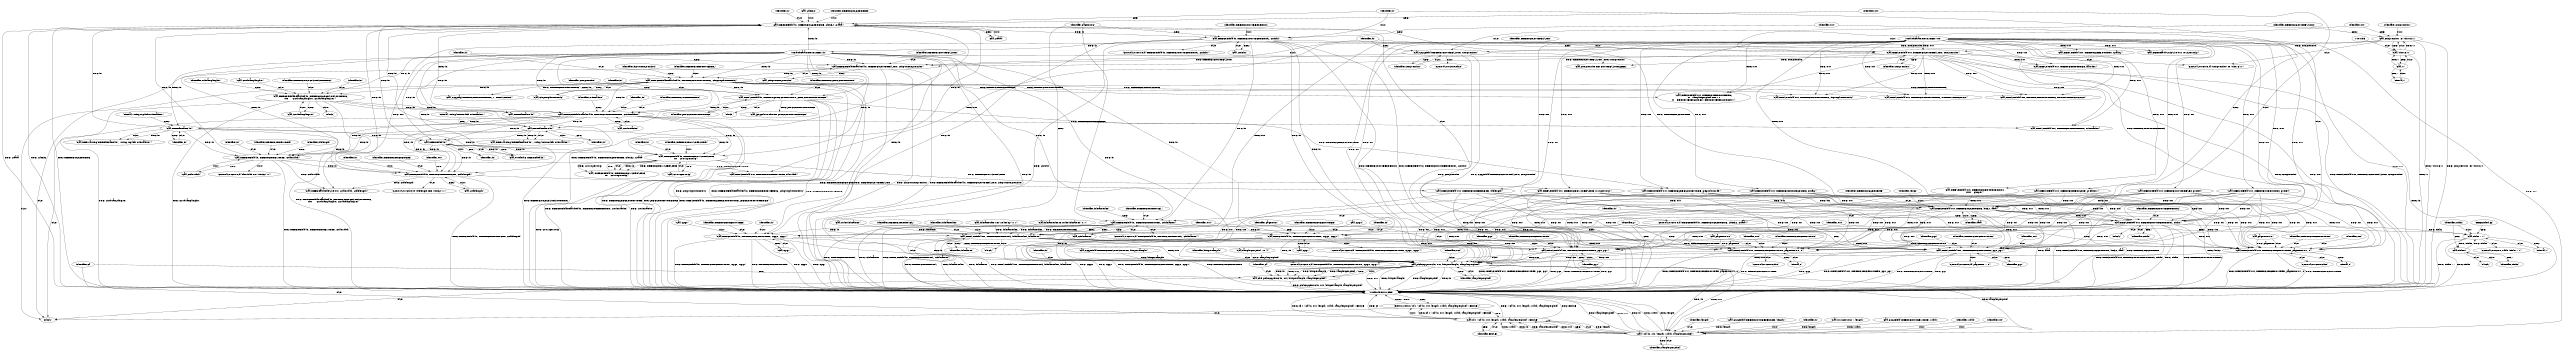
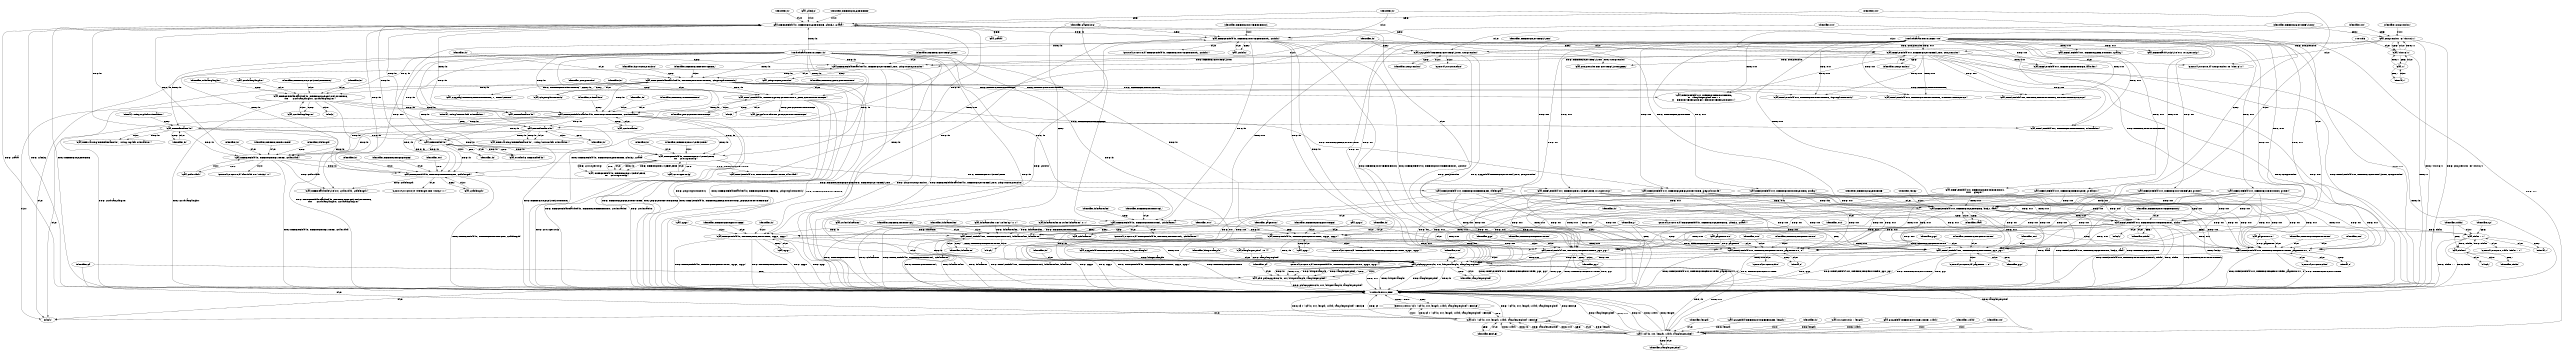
(924, 26) -> none
(997, 32) -> (997, 32)
(1018, 49) -> (1018, 46)
(2484, 223) -> (2484, 223)
